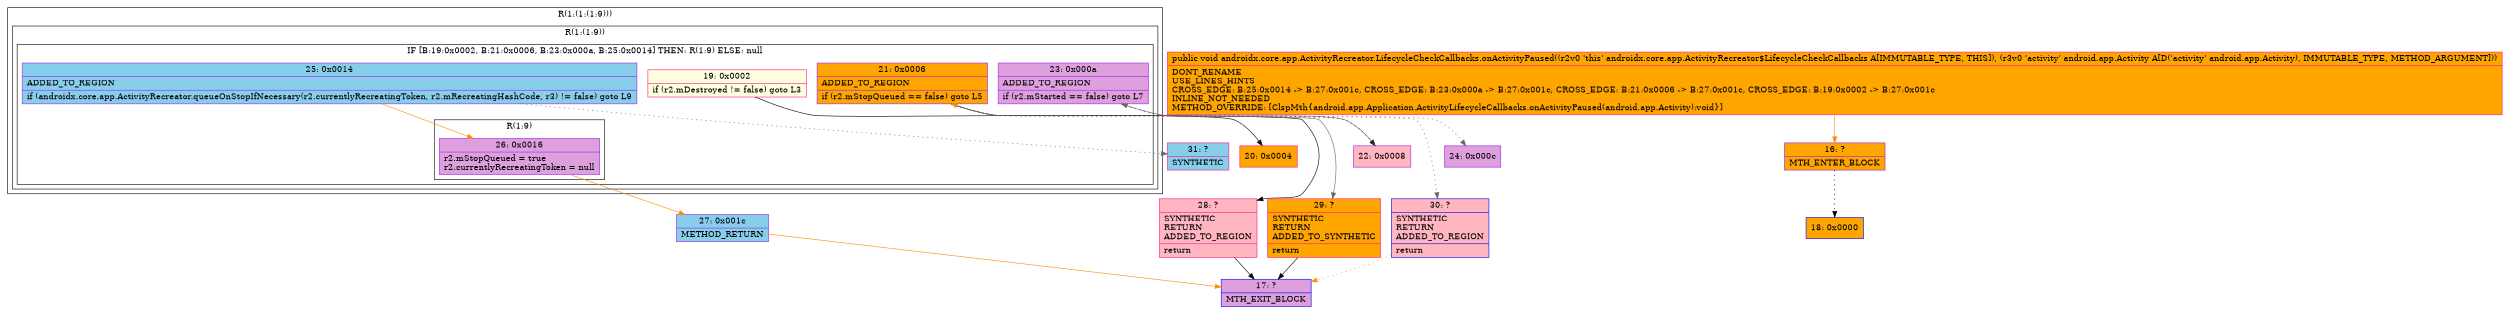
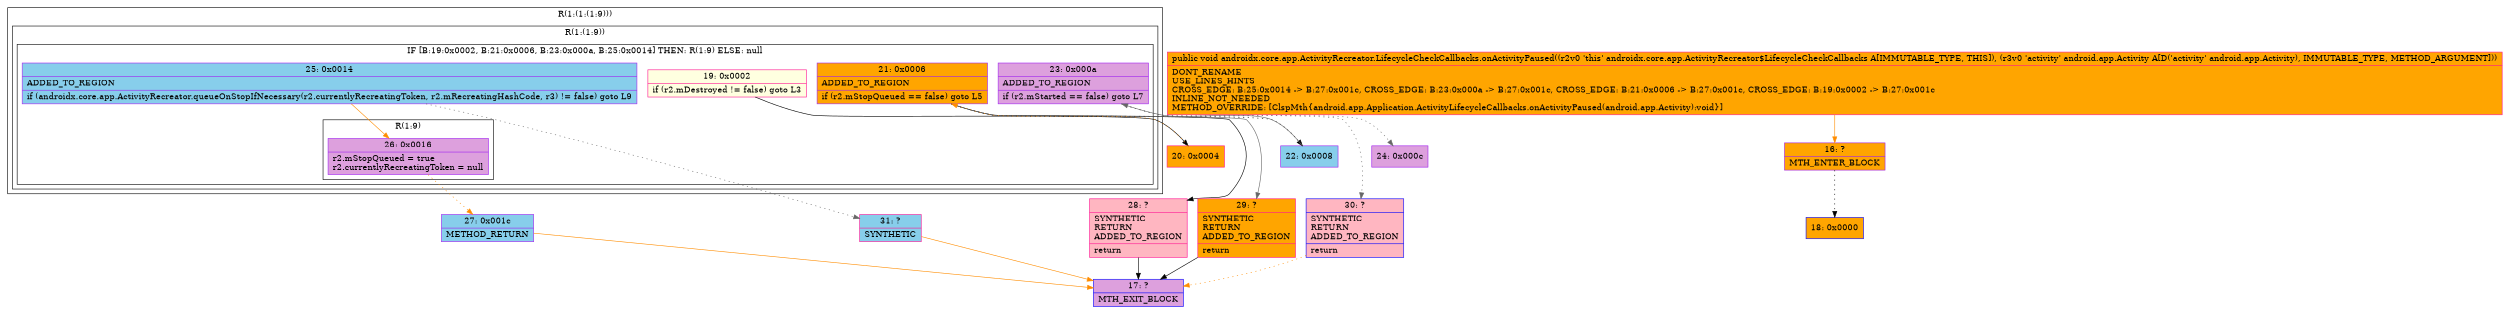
(1382, 156) -> (1309, 156)
(636, 197) -> (454, 198)
(1324, 237) -> (1247, 237)
none -> (1004, 258)
